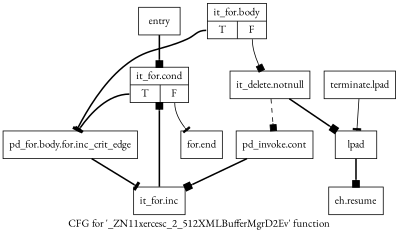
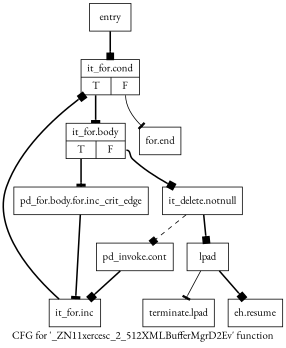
(254, 52) -> (144, 169)
(101, 105) -> (96, 107)
(358, 113) -> (194, 283)
